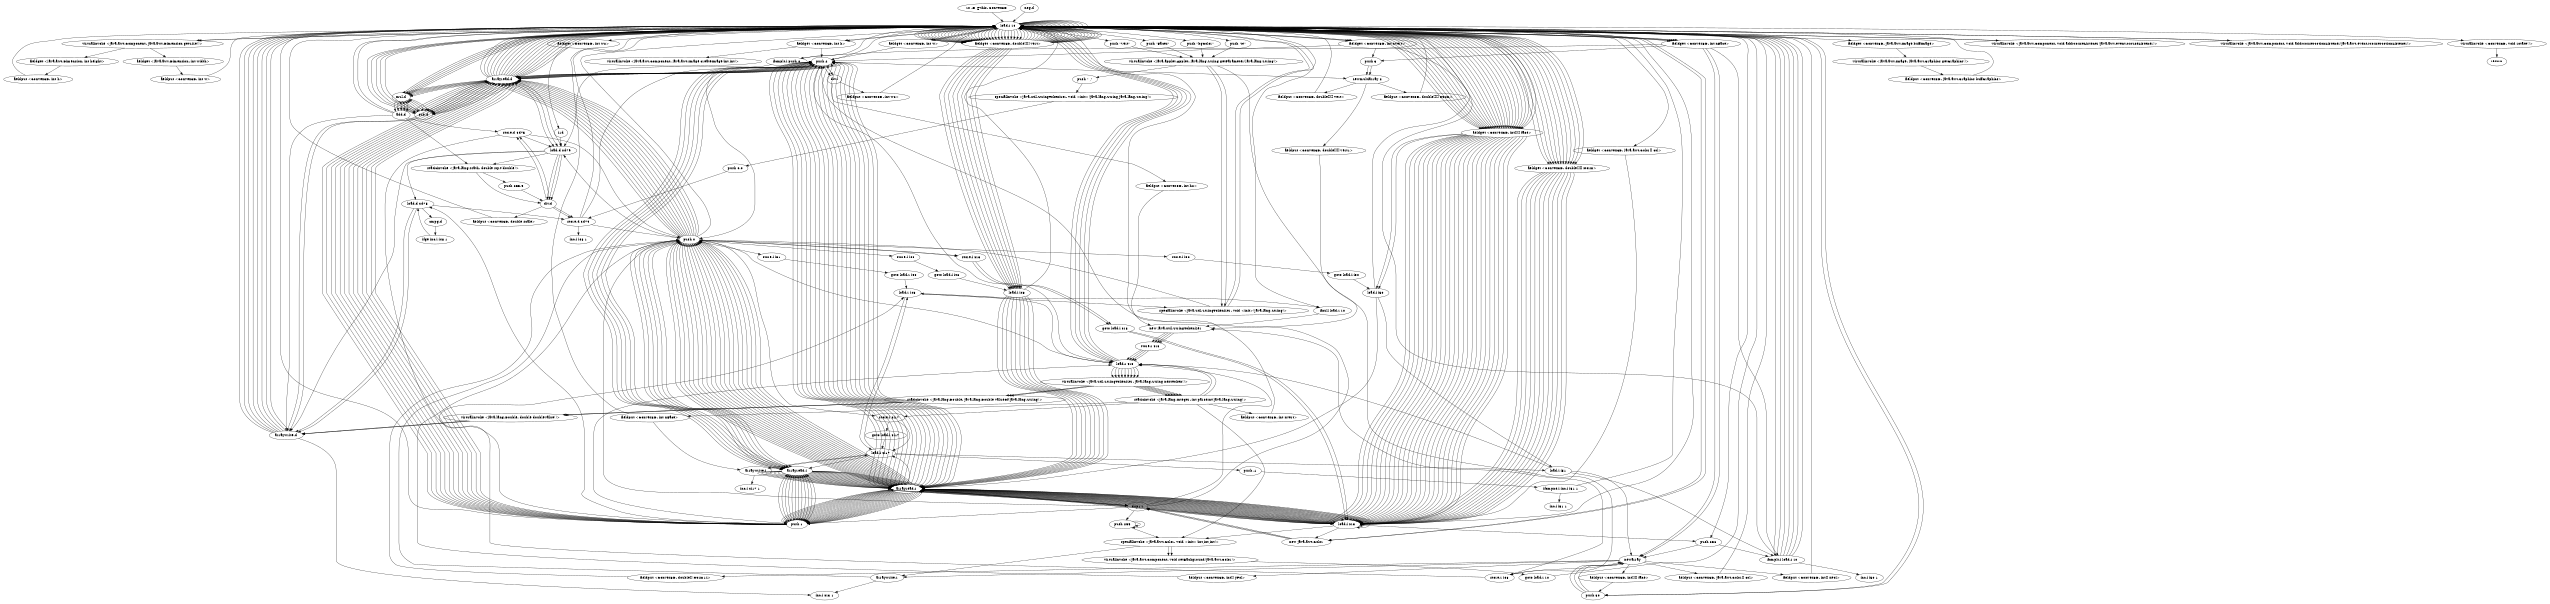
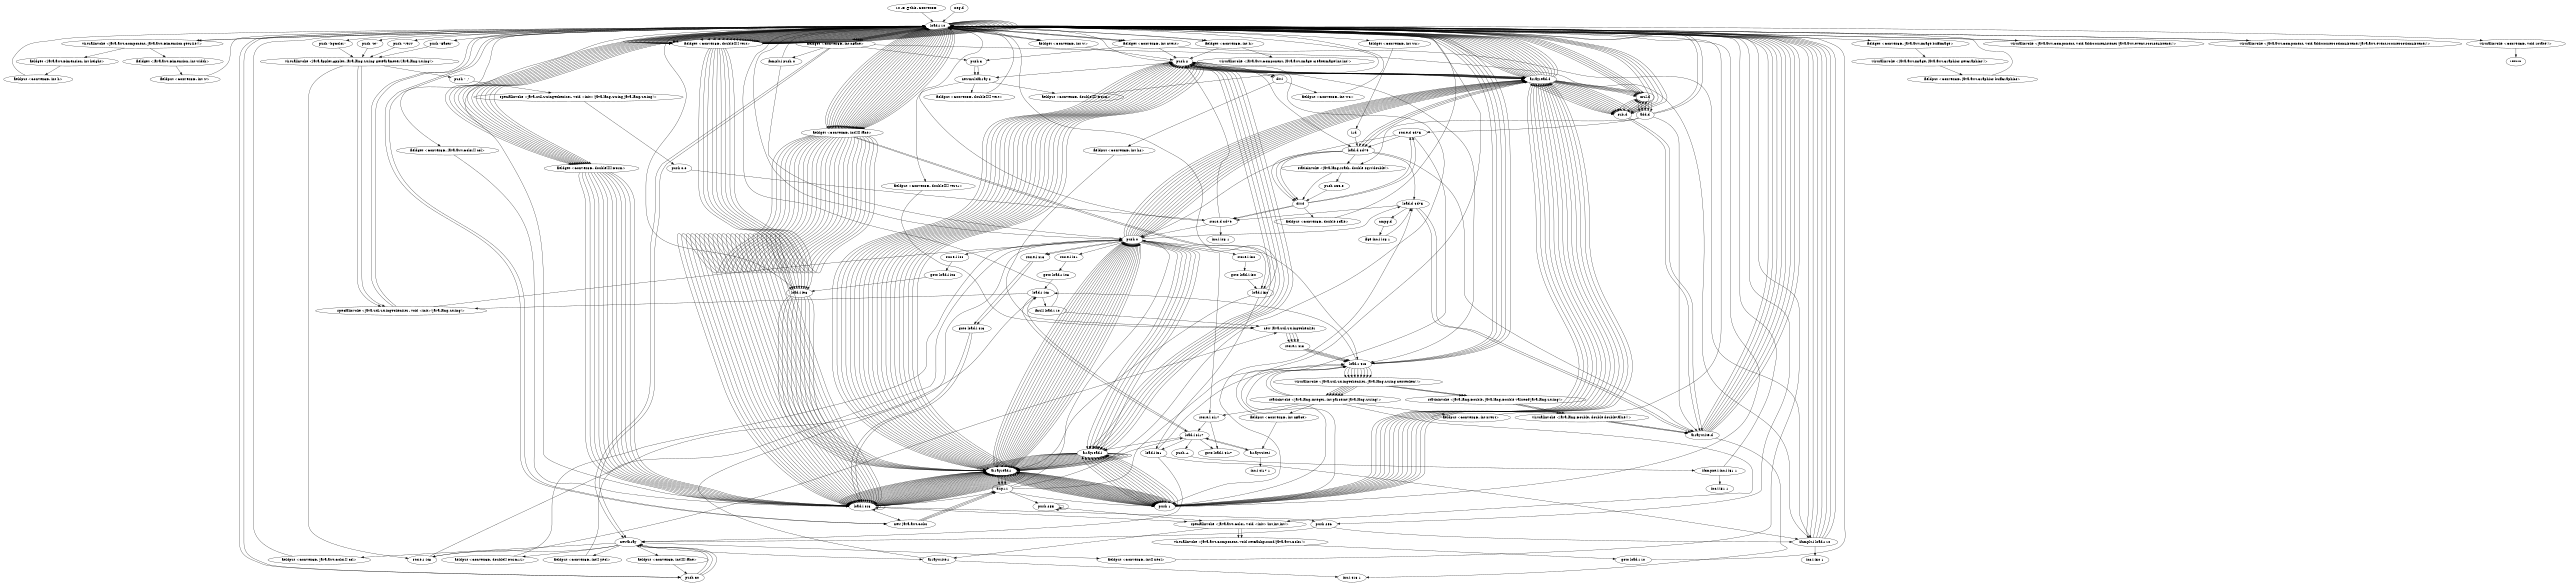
(1312, 55) -> (765, 196)
(617, 211) -> (1273, 233)
(1017, 293) -> (799, 293)
(884, 443) -> (1206, 443)
